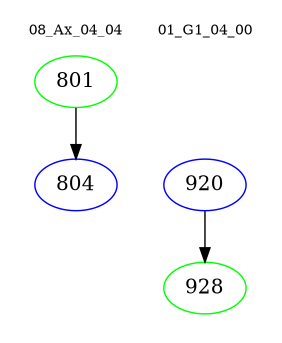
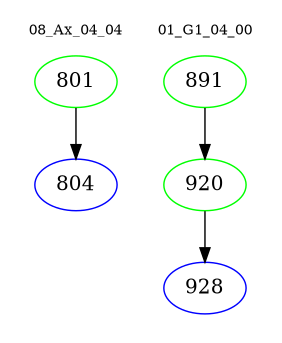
none -> (205, 82)
(205, 185) -> (205, 185)
(205, 288) -> (205, 288)
